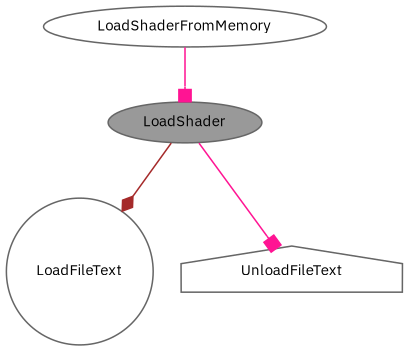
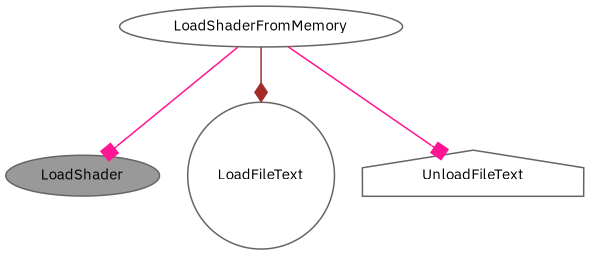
(152, 170) -> (261, 65)
(233, 190) -> (360, 96)
